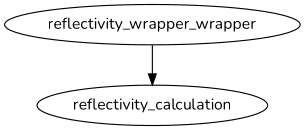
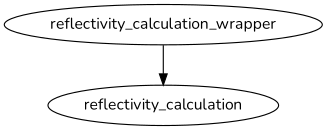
(152, 25) -> (163, 25)
